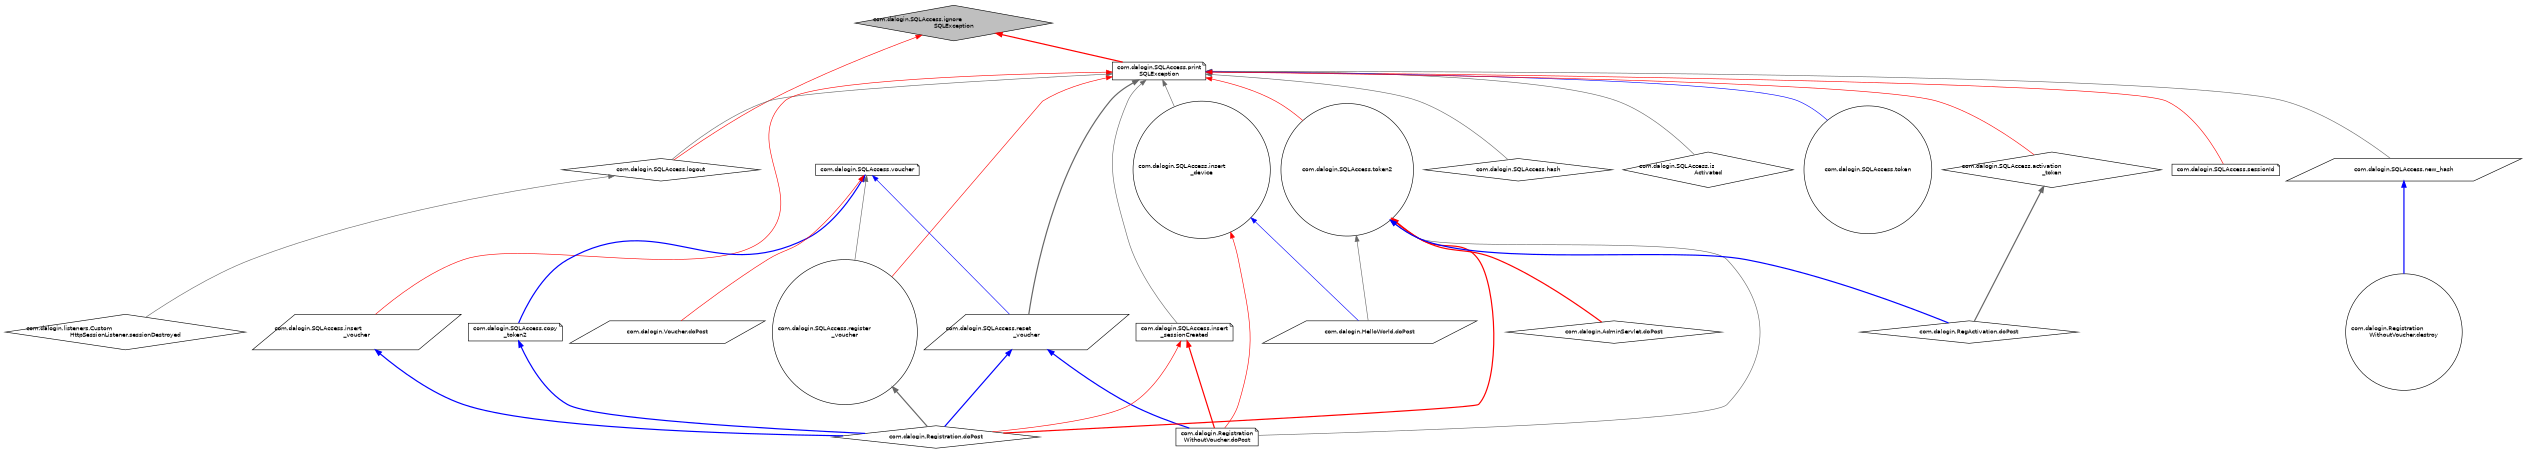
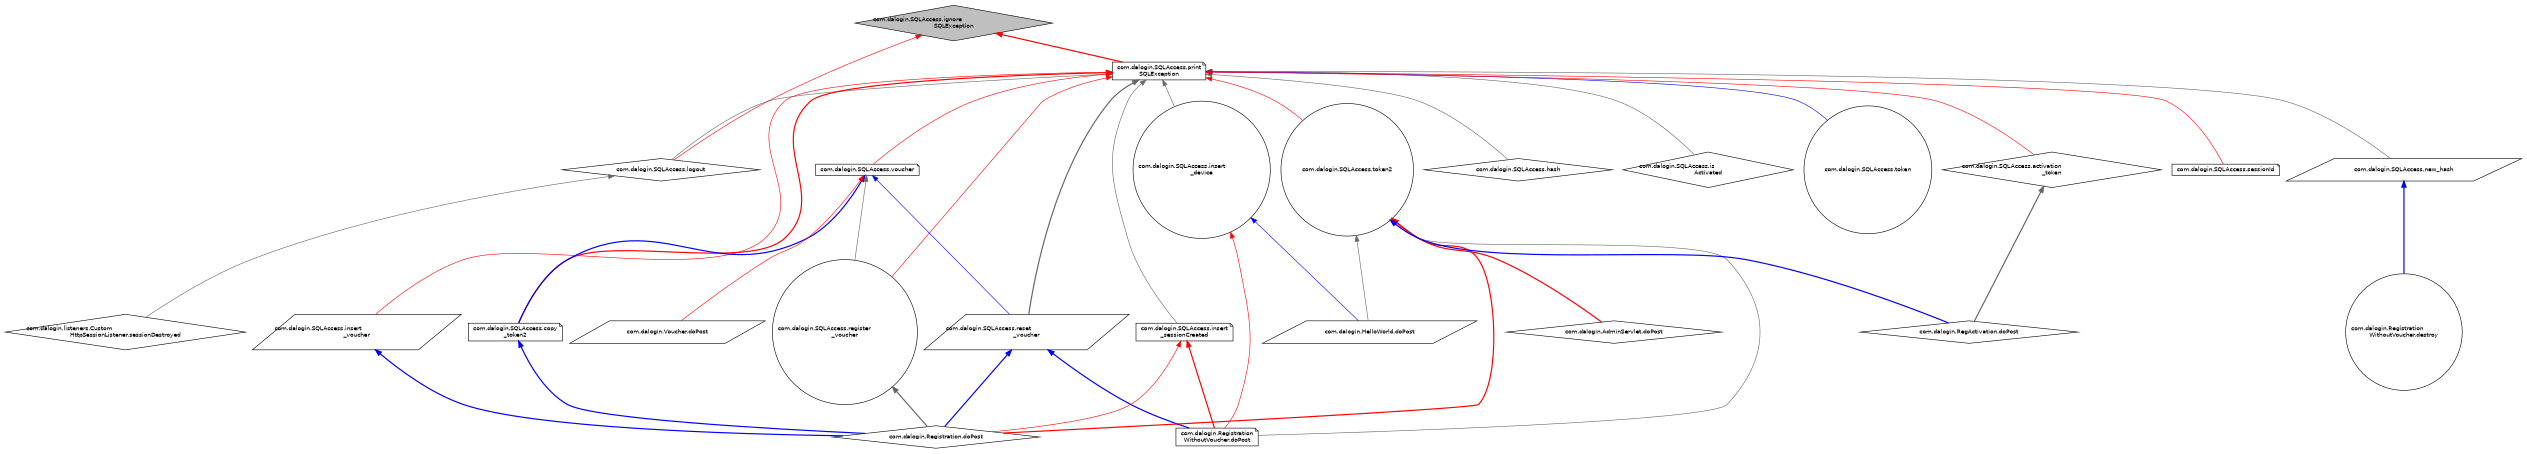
none -> (982, 98)
none -> (798, 172)
